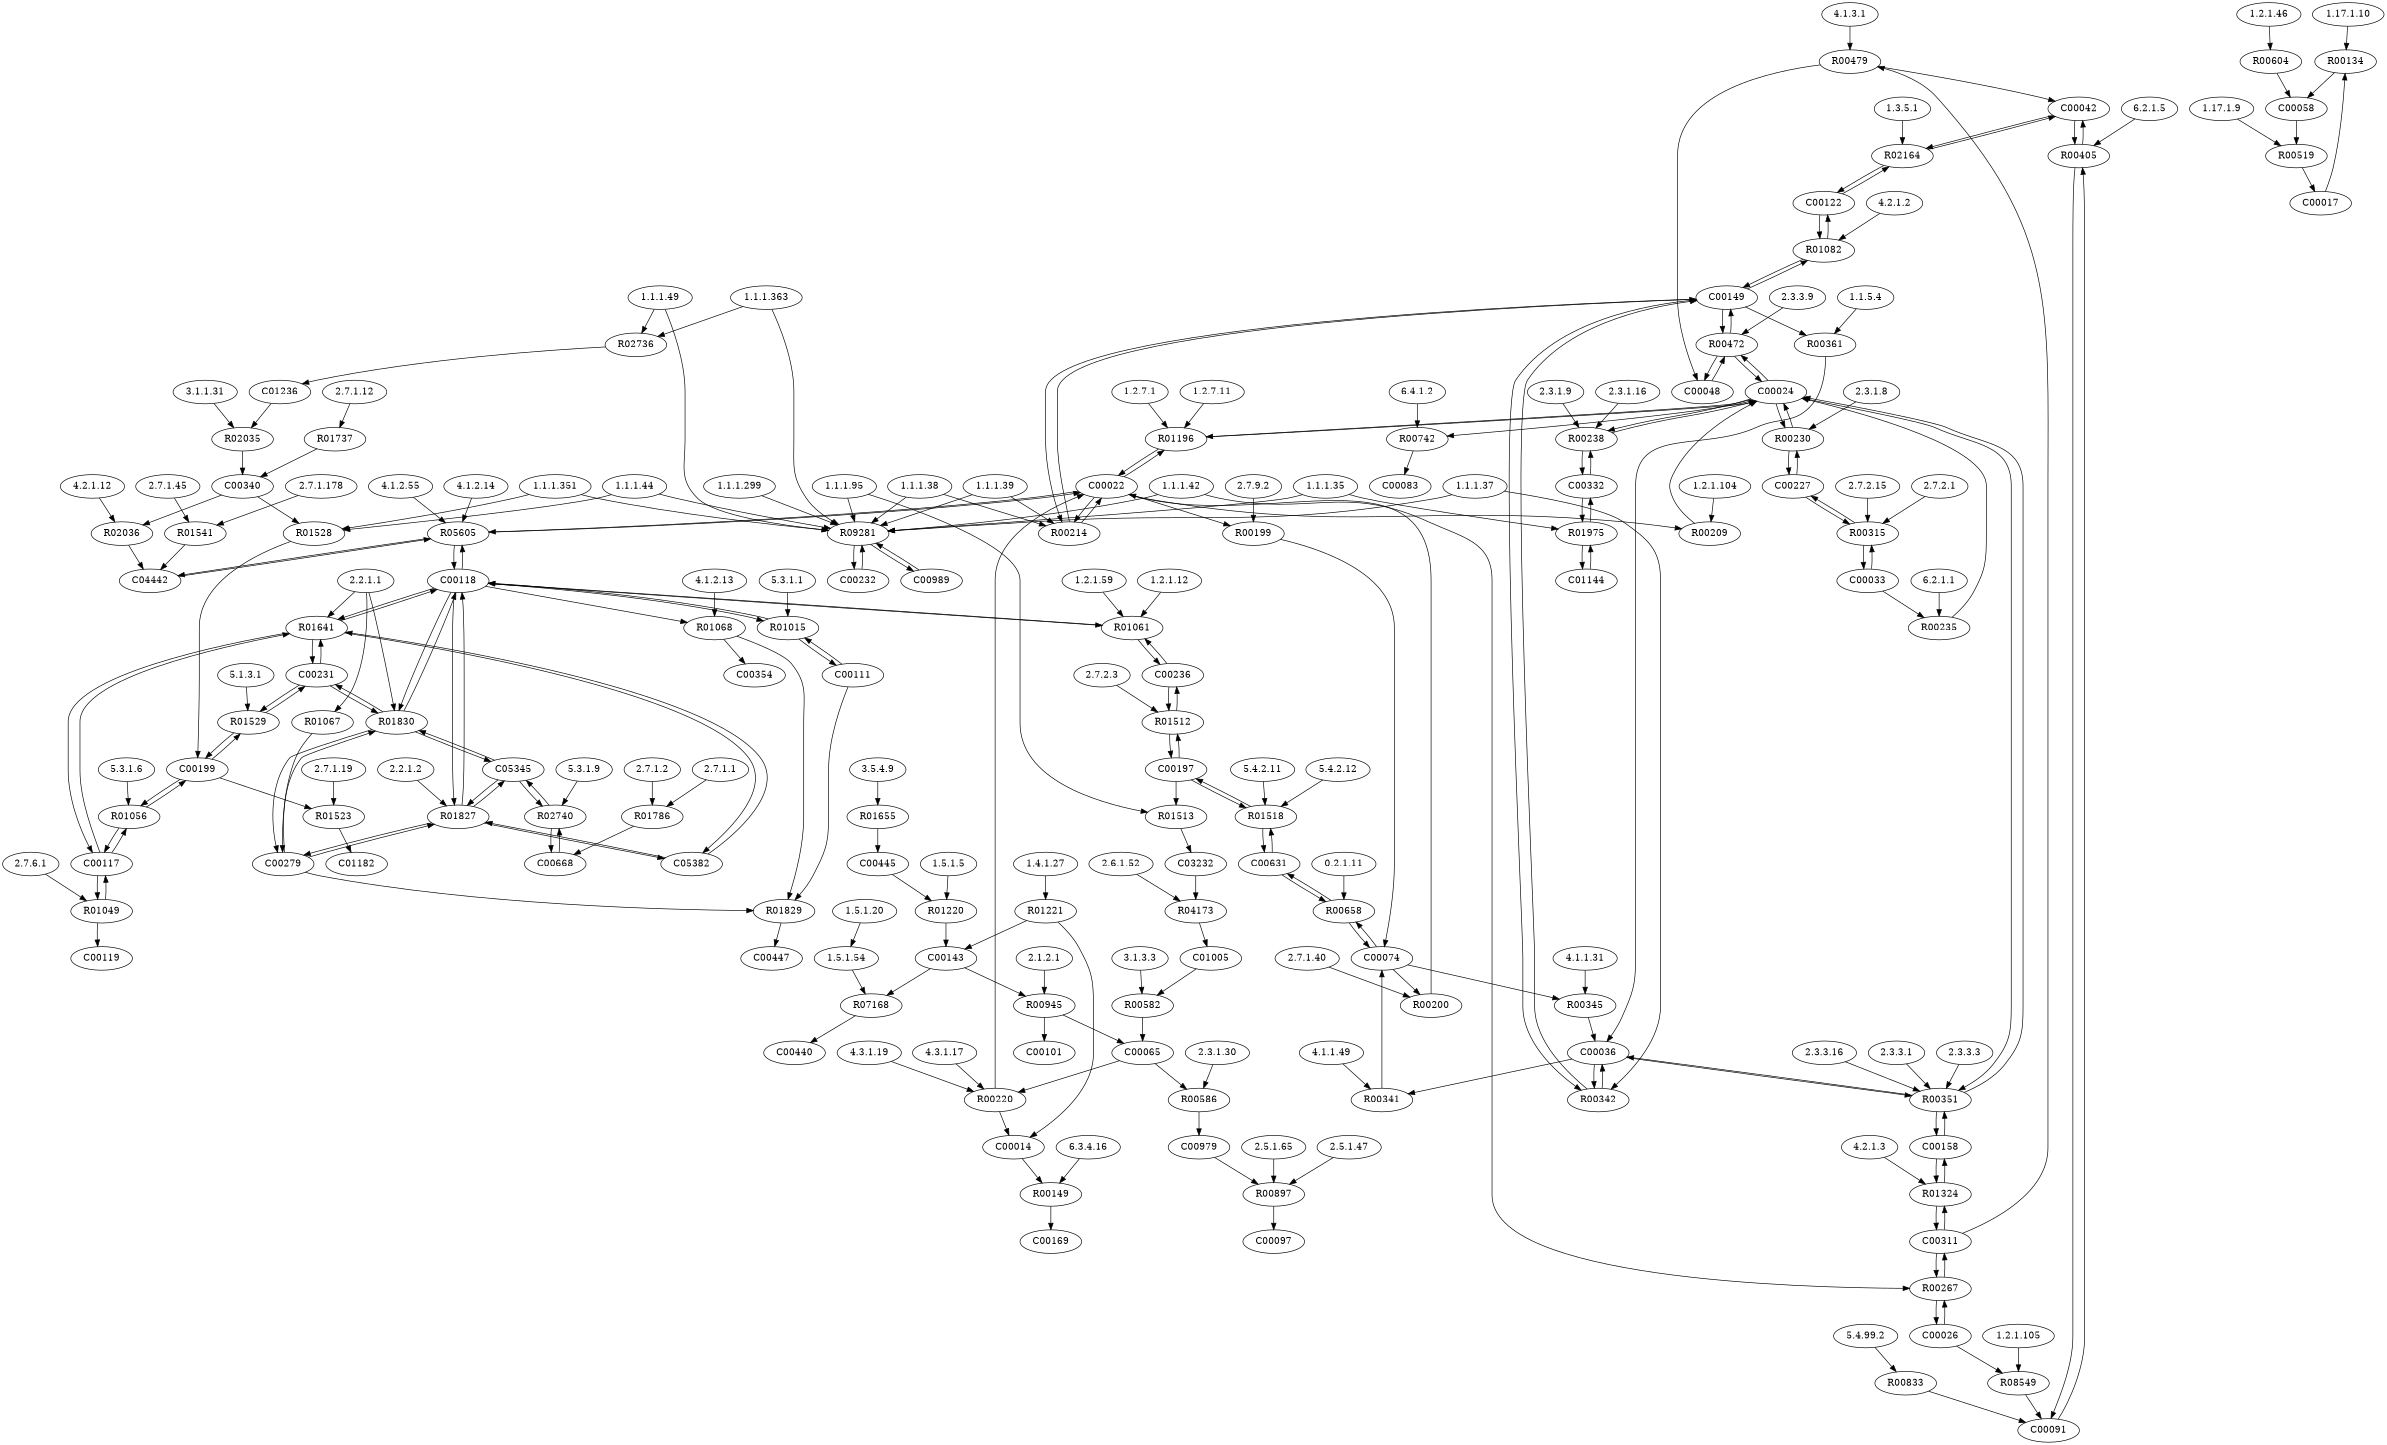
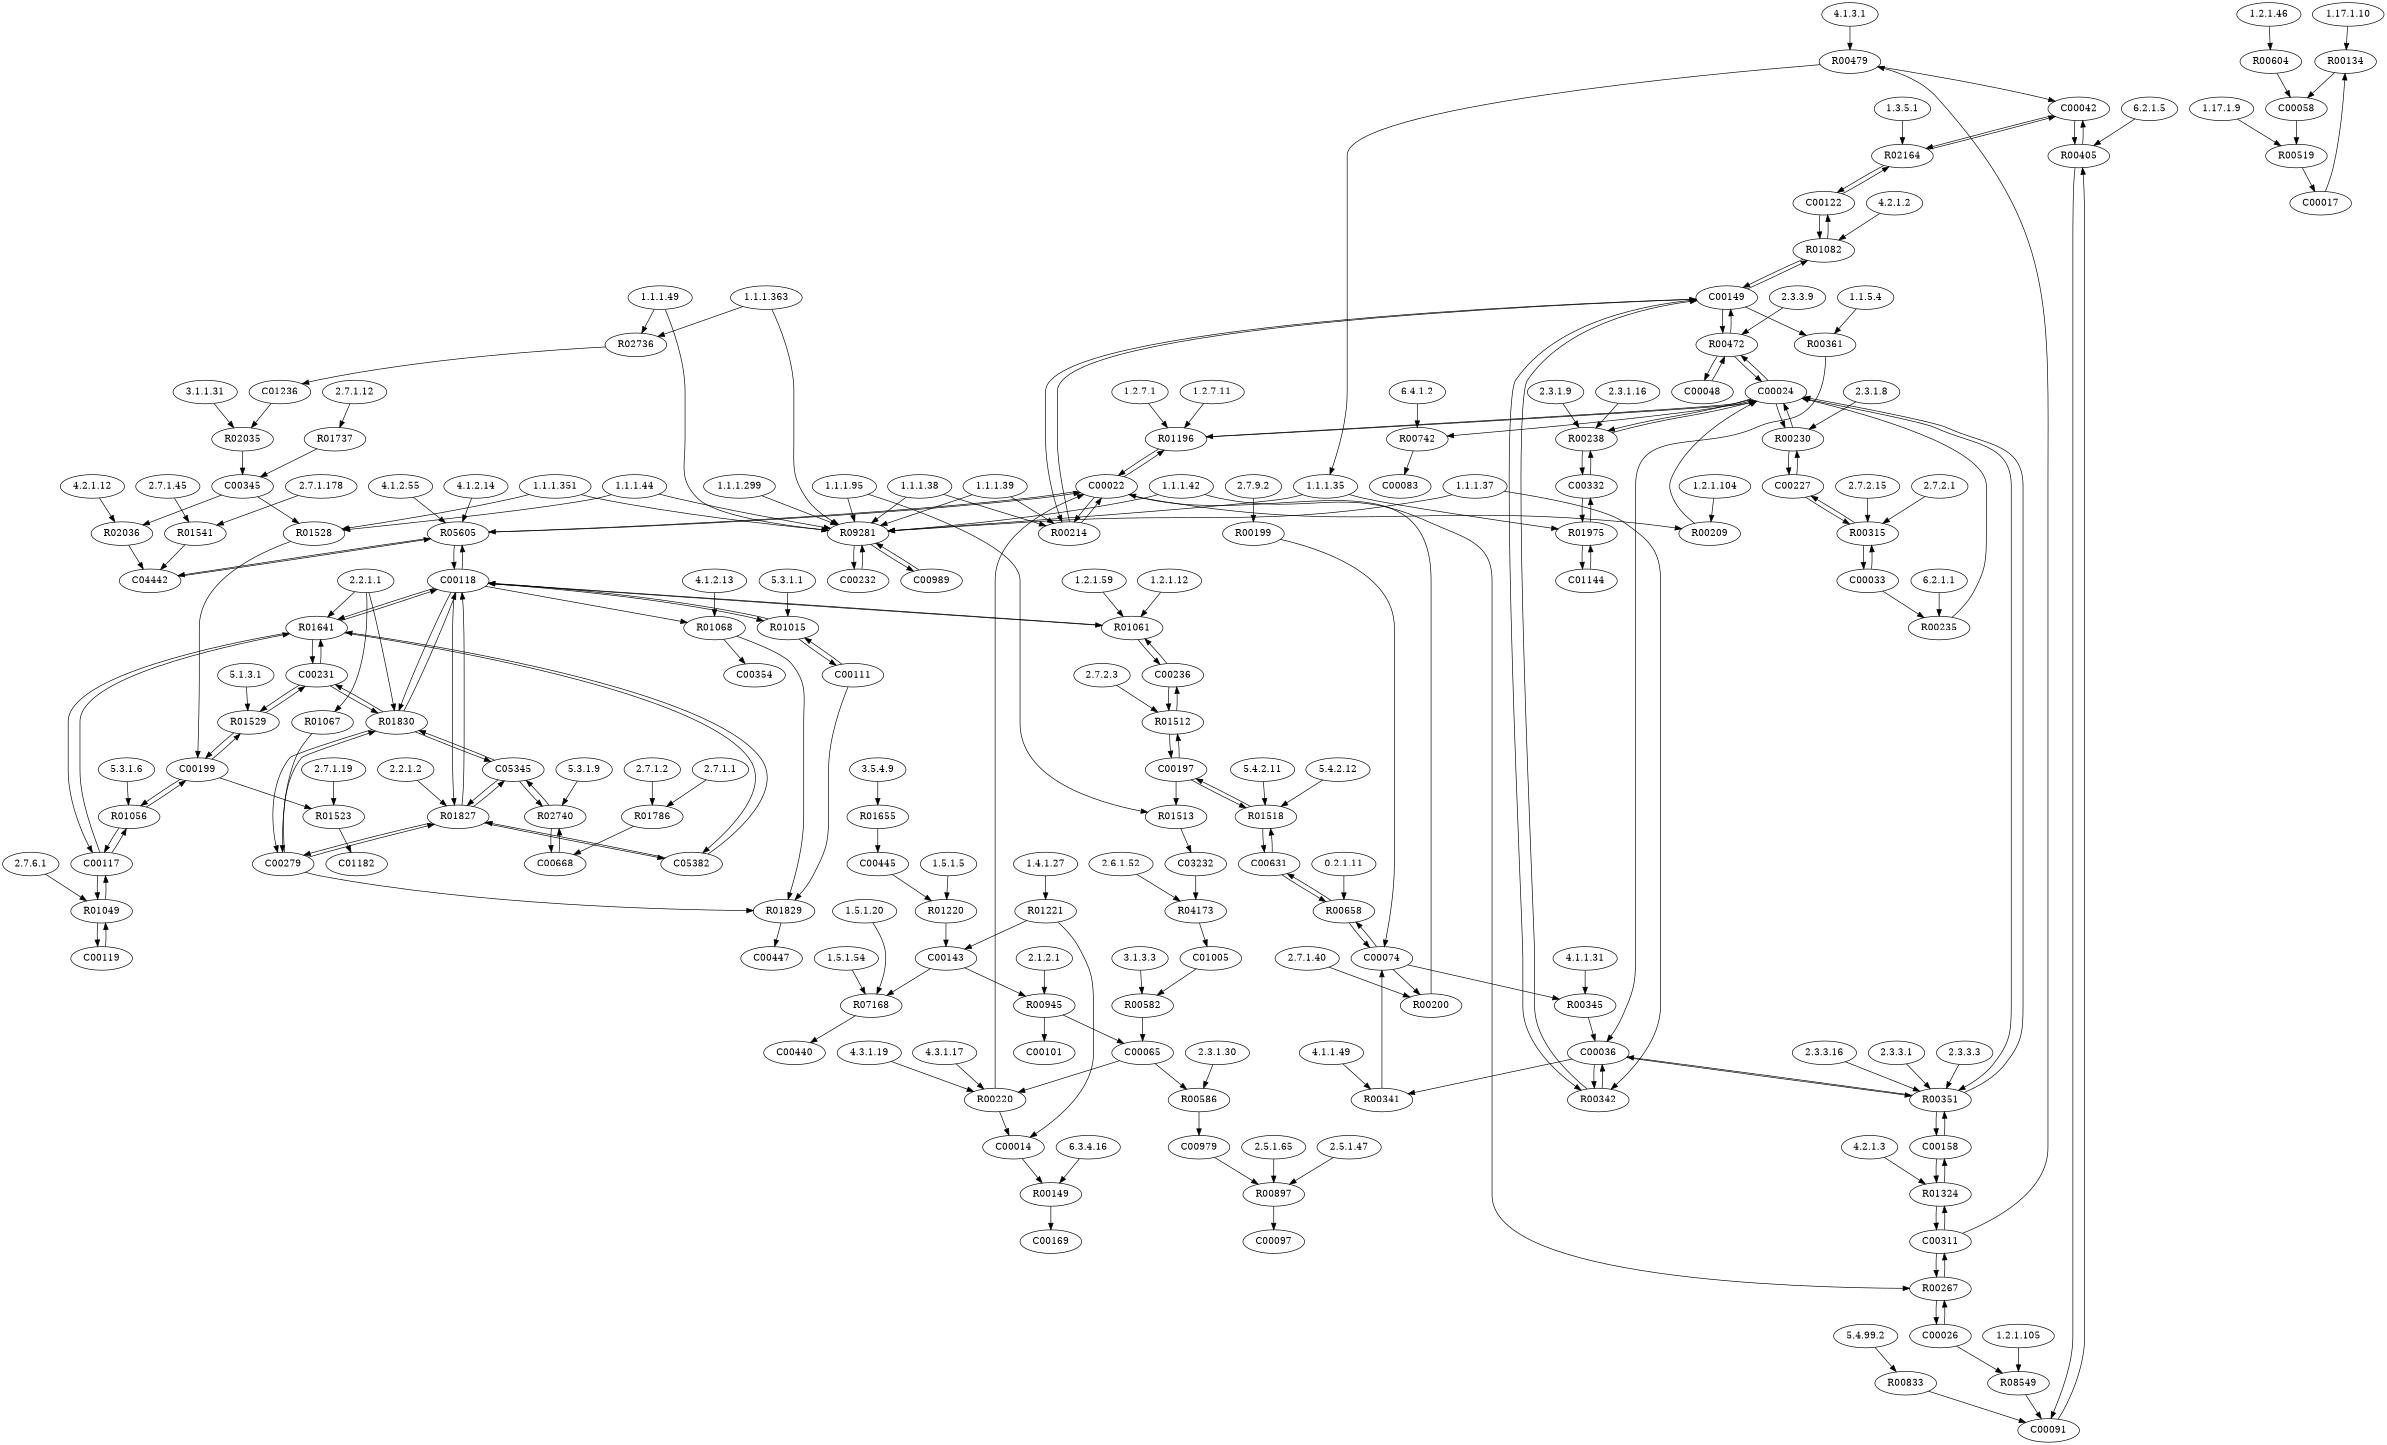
(1678, 174) -> (1423, 118)
(243, 486) -> (243, 486)
(1167, 506) -> none
(857, 932) -> (886, 954)
none -> (106, 938)
